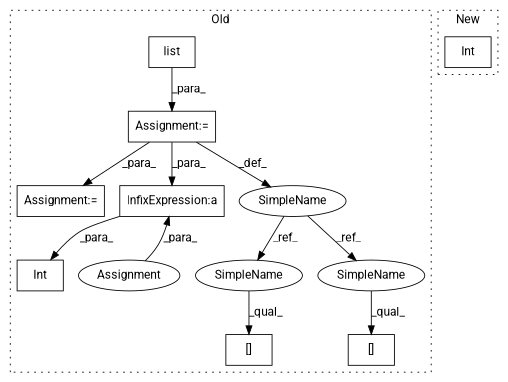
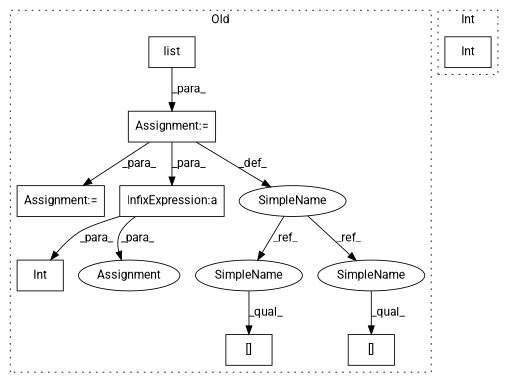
(468, 20) -> (468, 20)
(158, 244) -> (121, 231)
